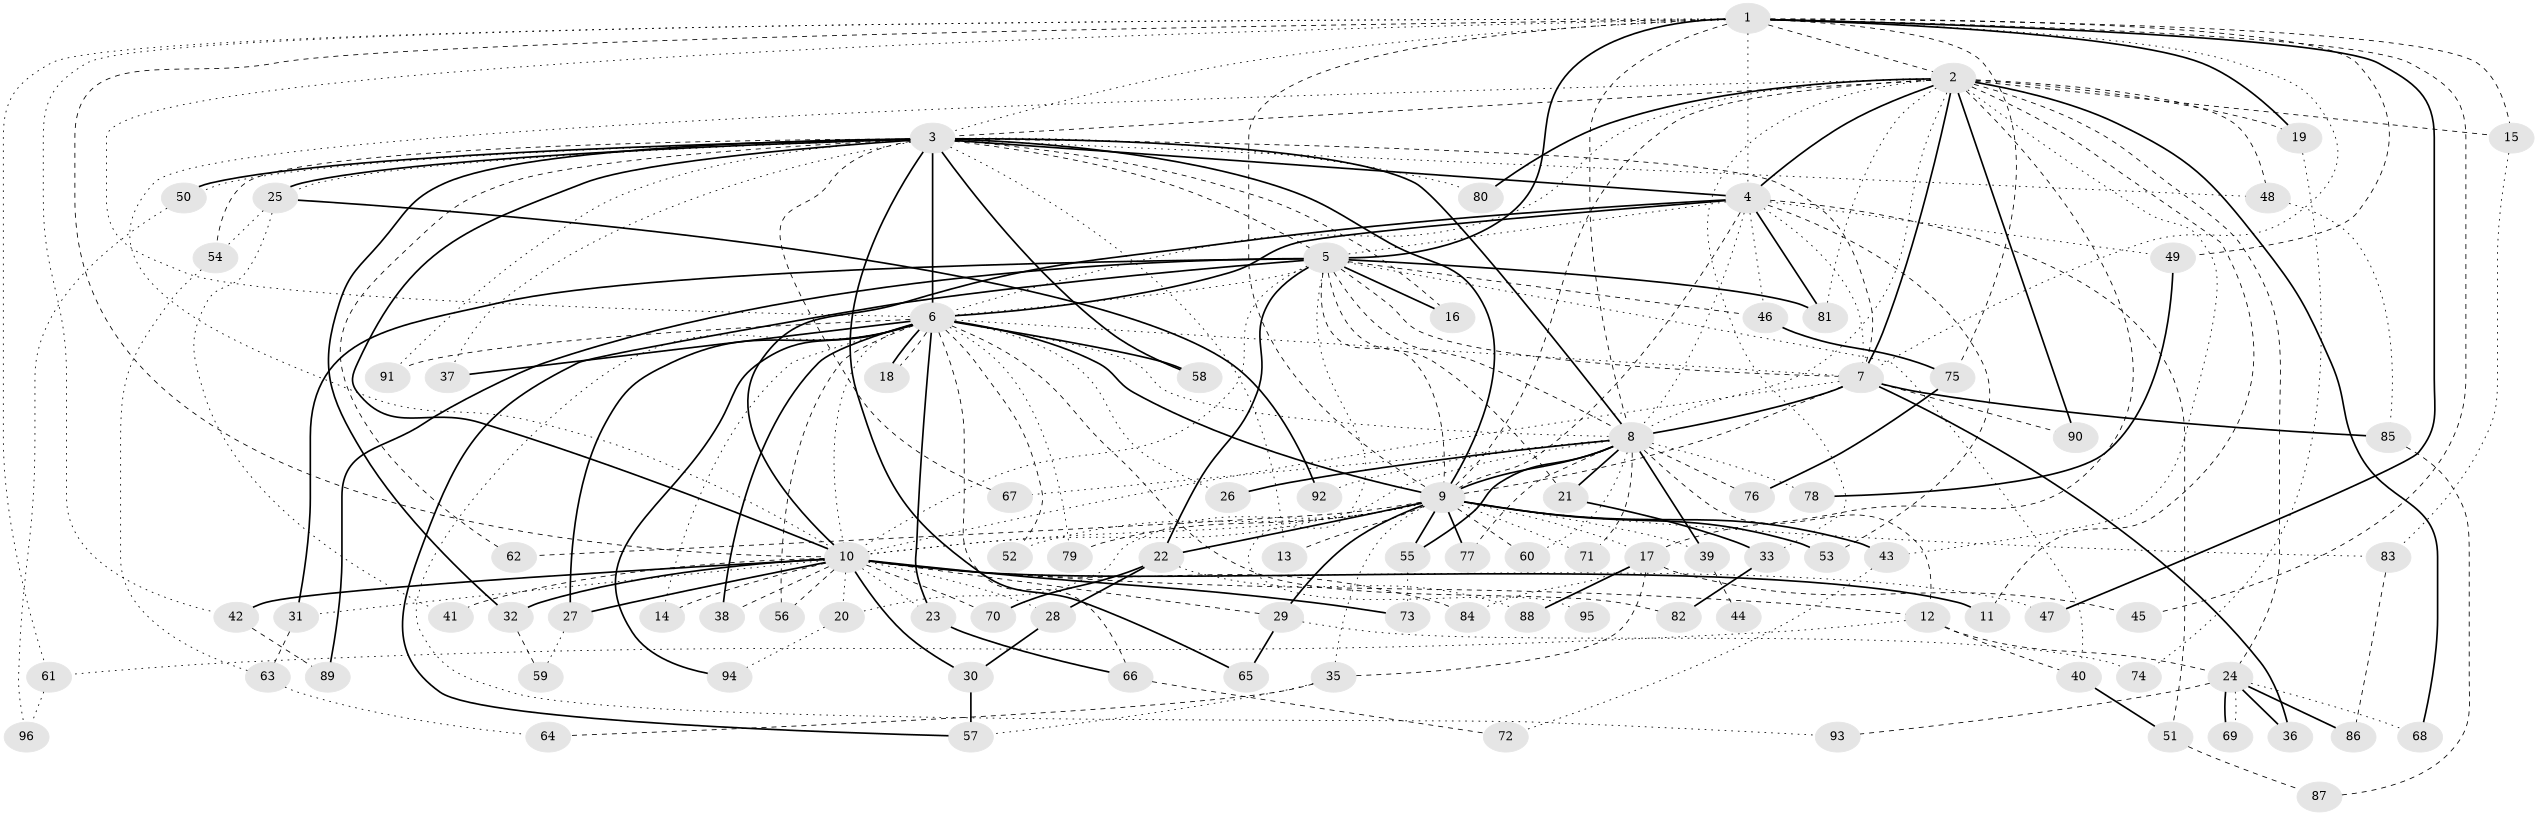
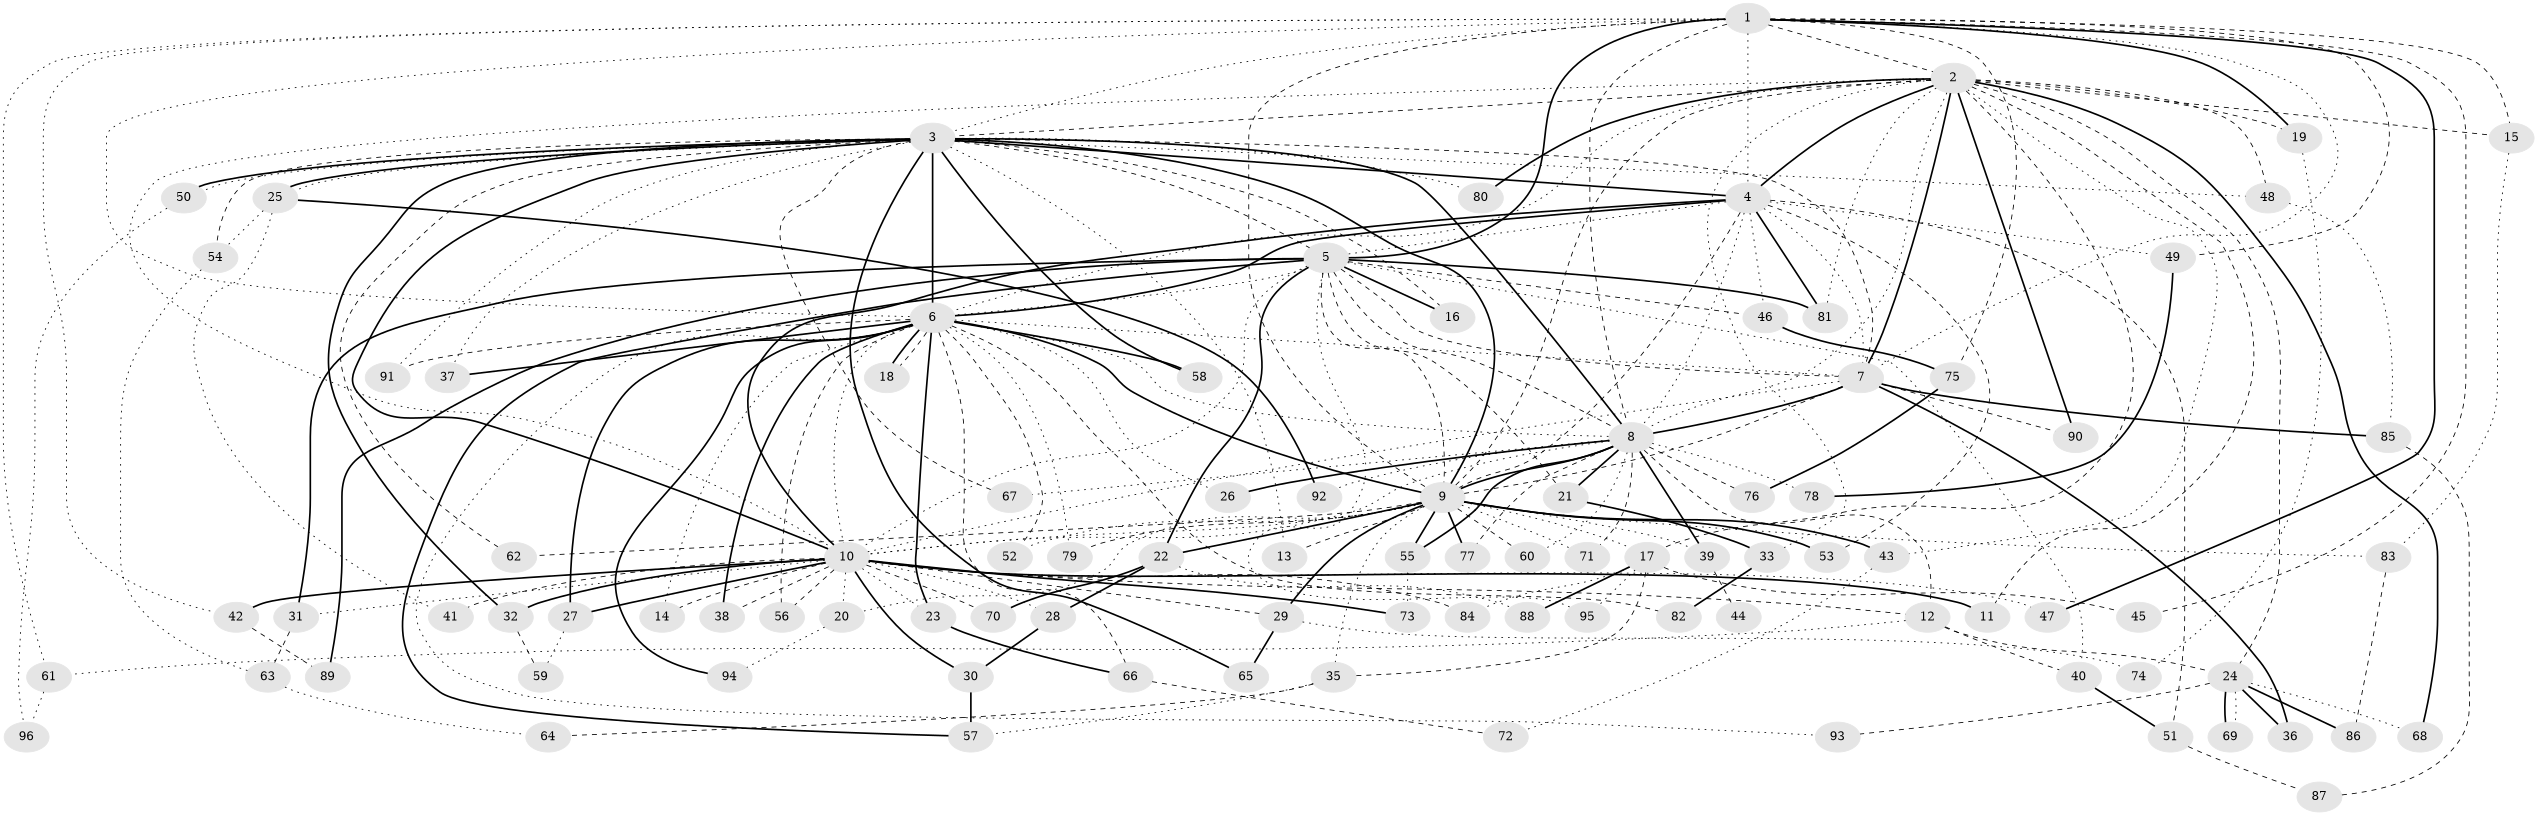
(395, 52) -> none
none -> (1617, 587)
